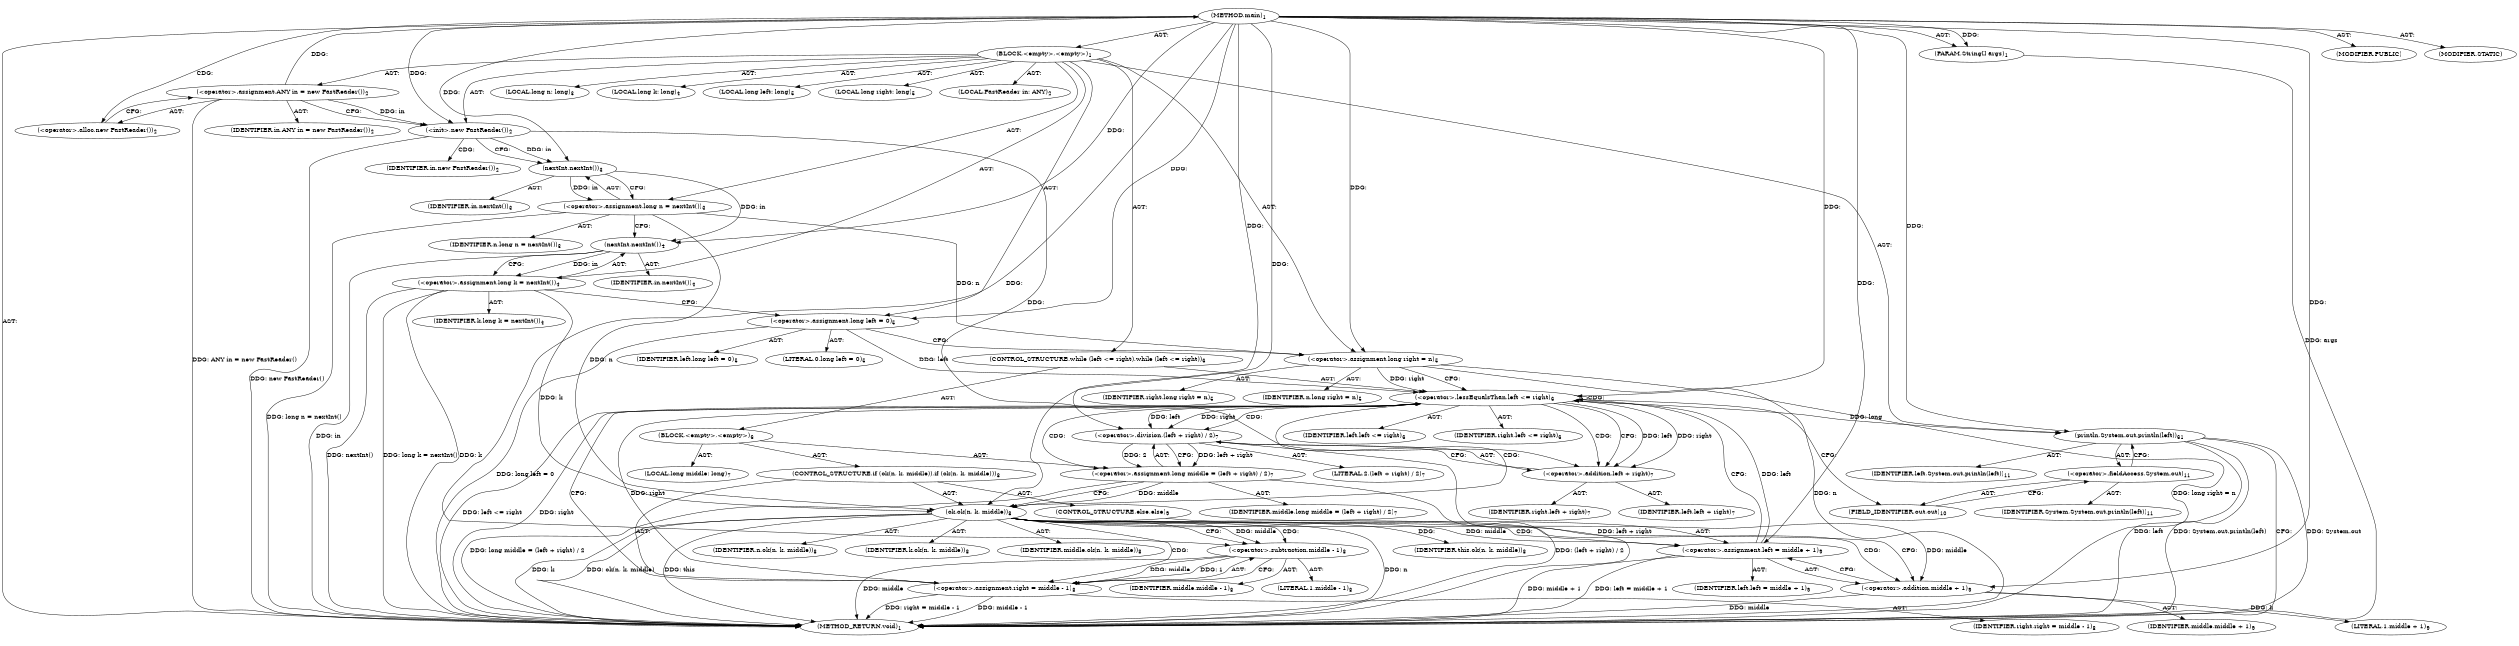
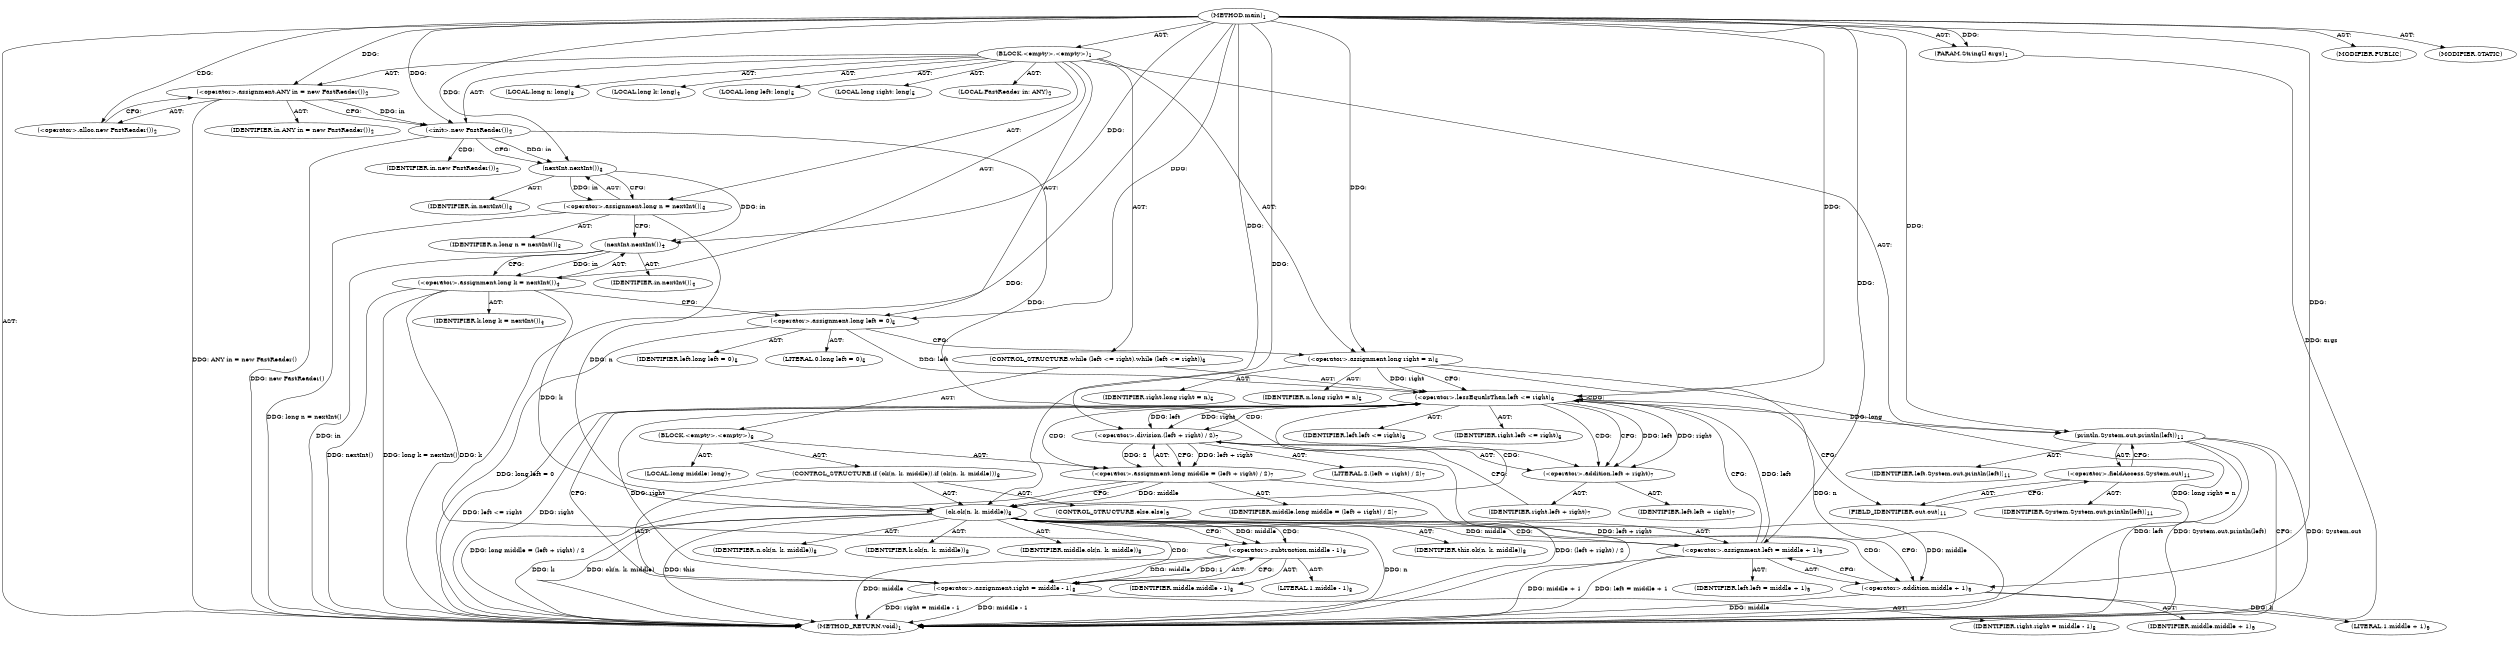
(728, 22) -> (742, 22)
(959, 323) -> none
(2181, 436) -> (2181, 436)
(1445, 454) -> (1437, 454)
(1943, 512) -> (1943, 512)
(1428, 532) -> (1428, 532)
